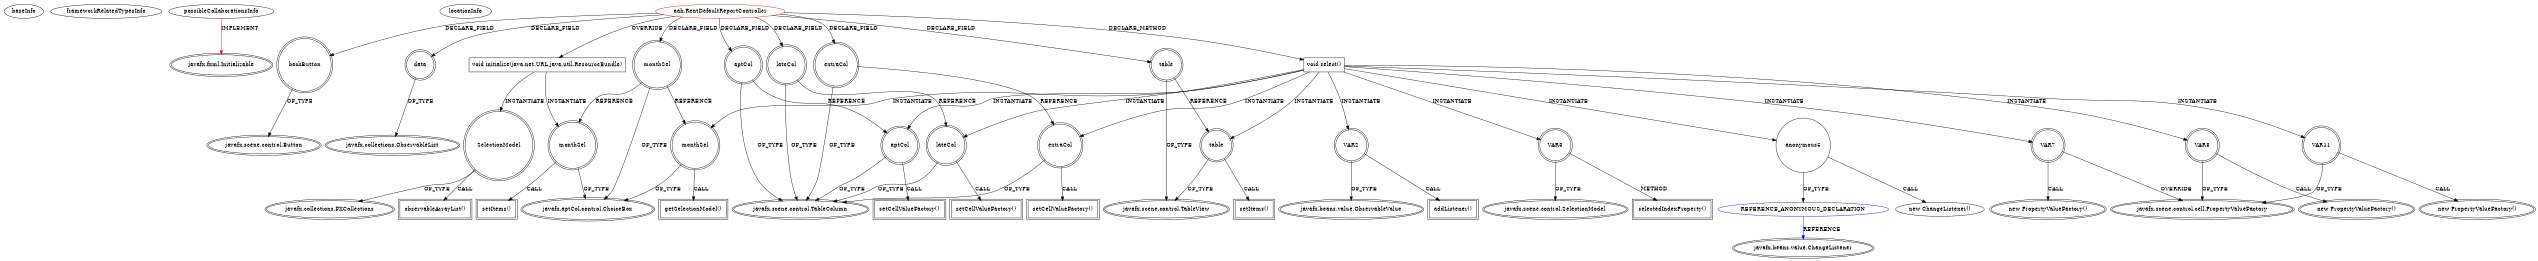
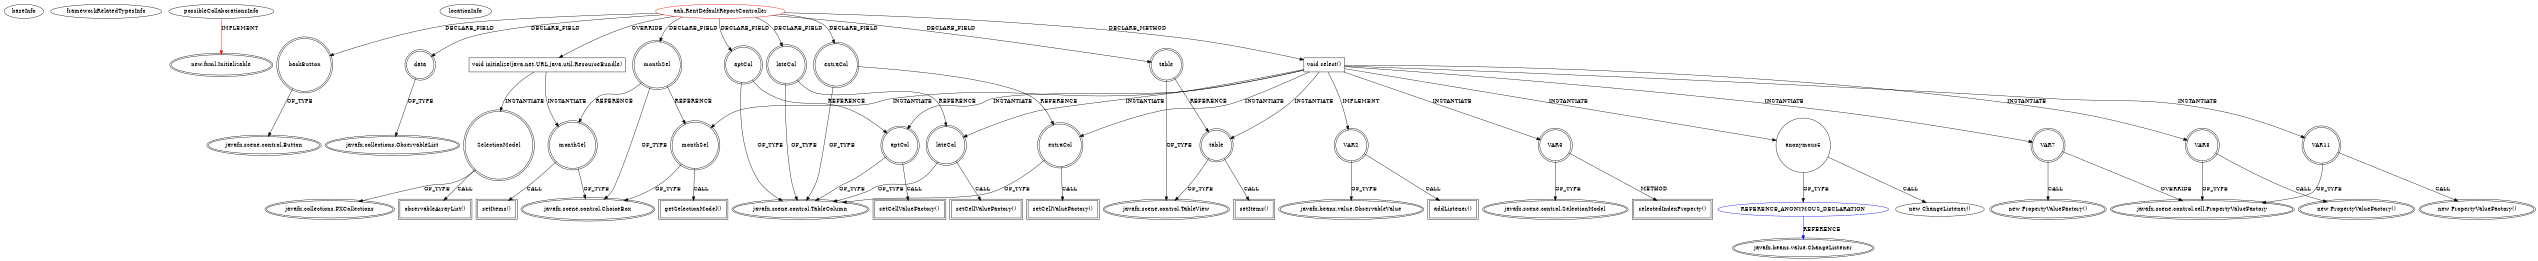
(221, 65) -> (221, 65)
(1361, 101) -> (1361, 101)
(588, 209) -> (588, 209)
